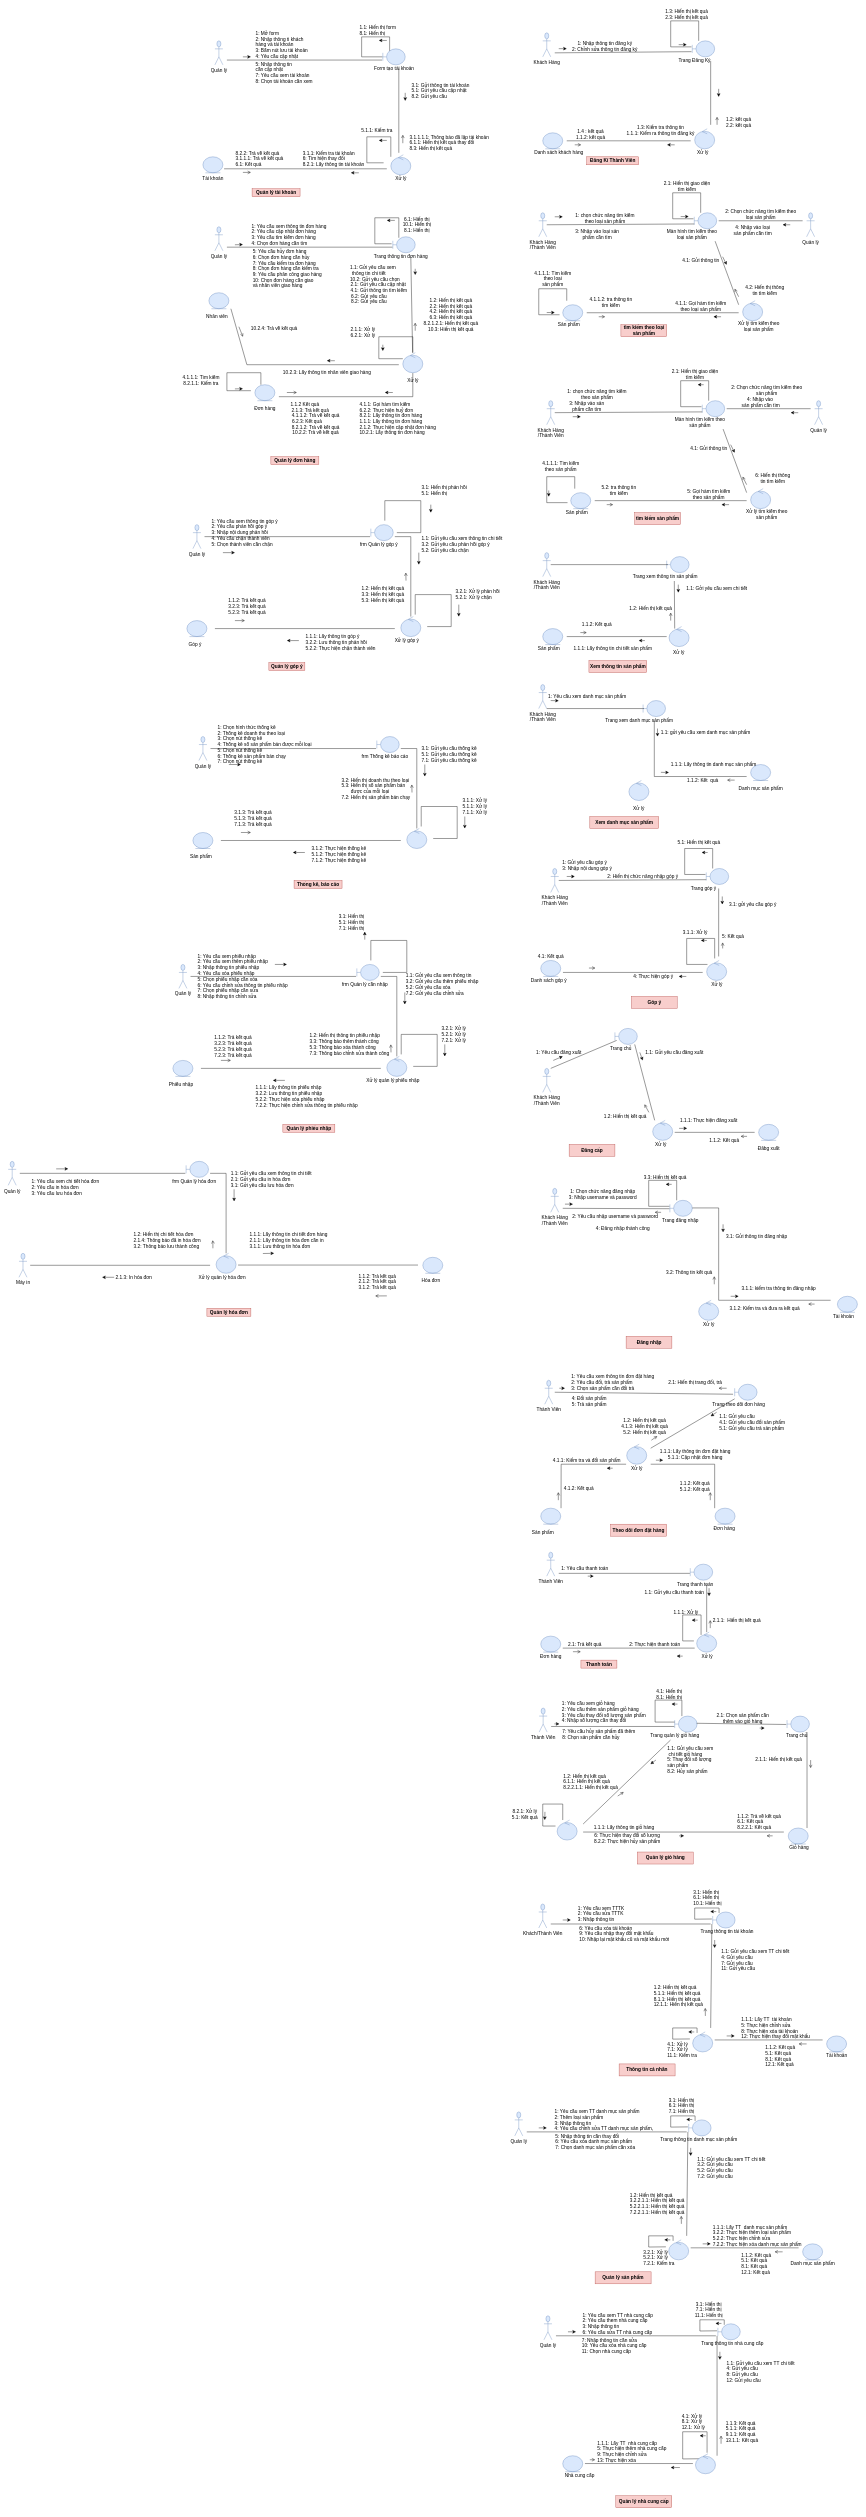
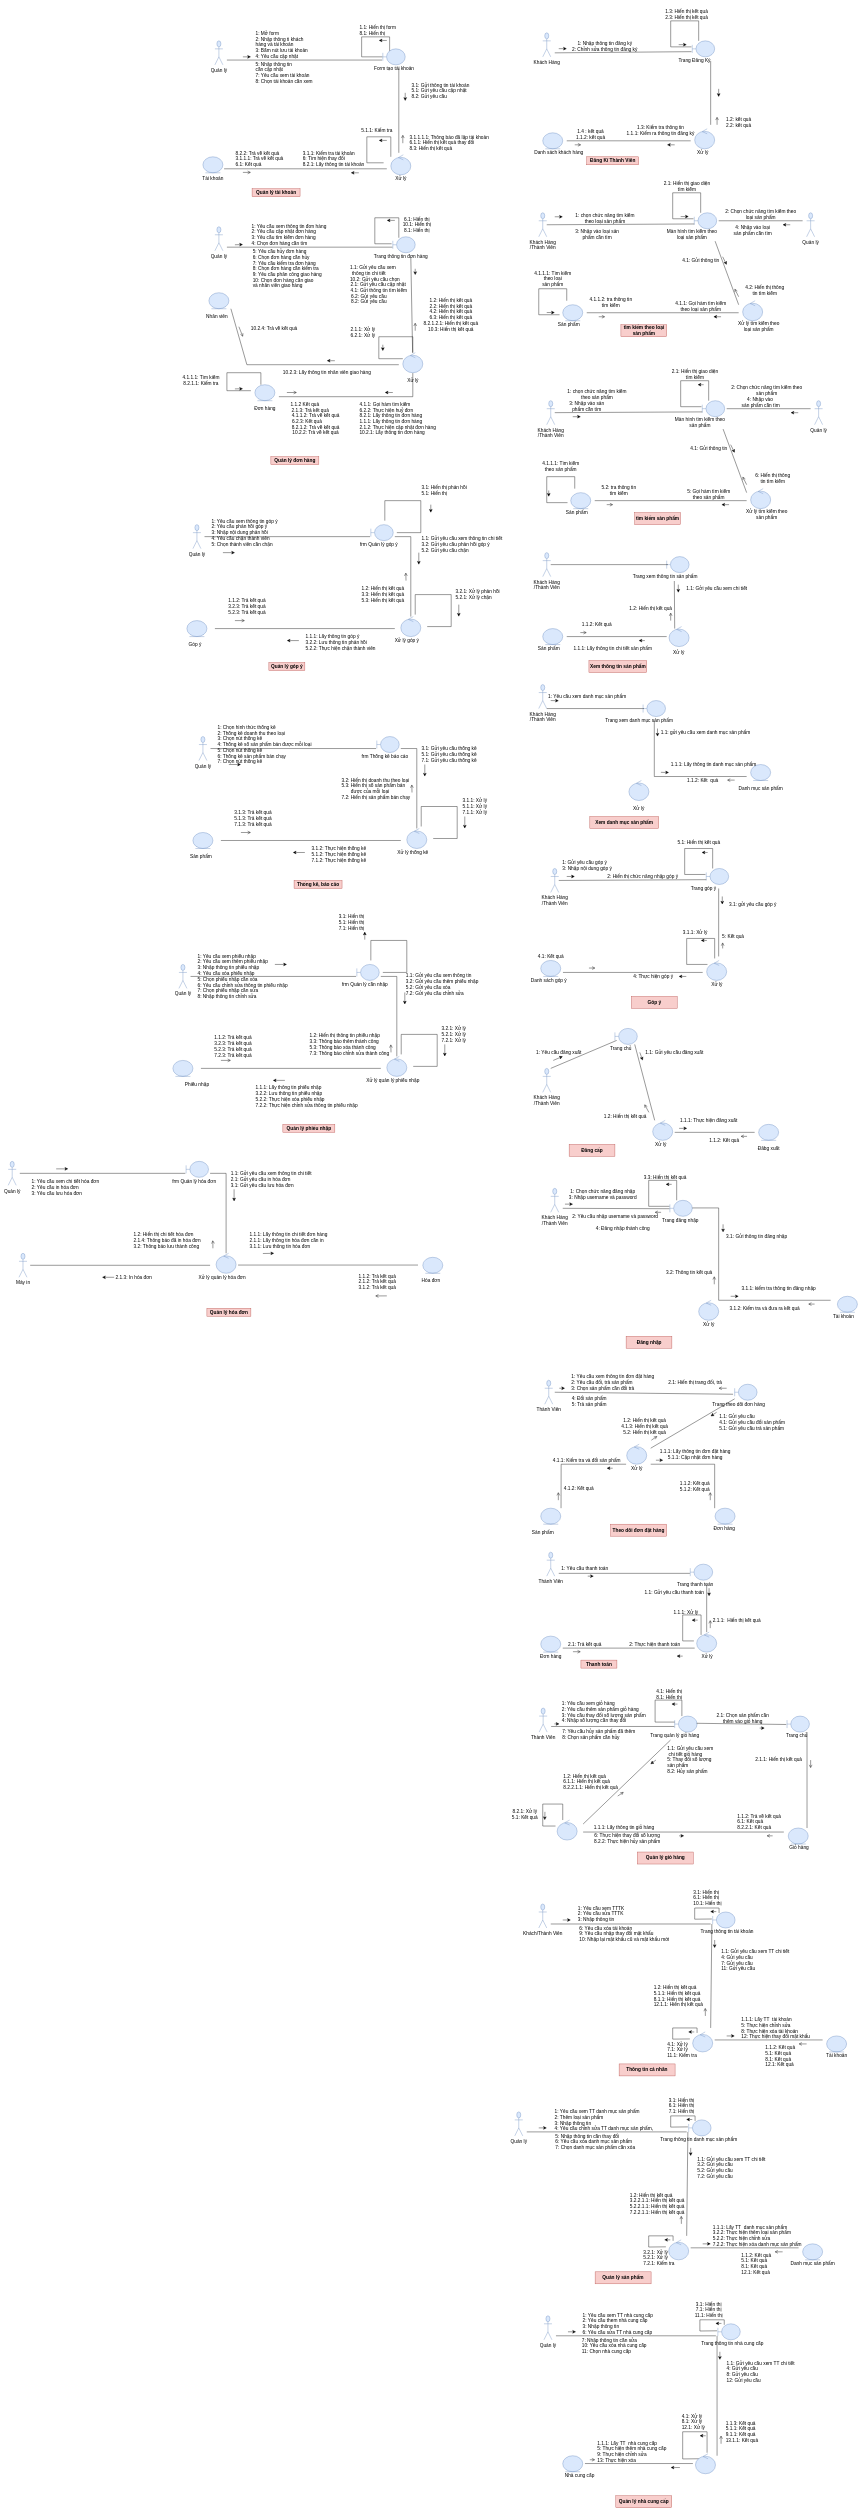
none -> (413, 852)
(181, 1084) -> (197, 1084)
